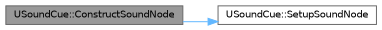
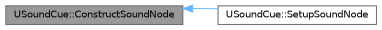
(195, 22) -> (205, 9)
